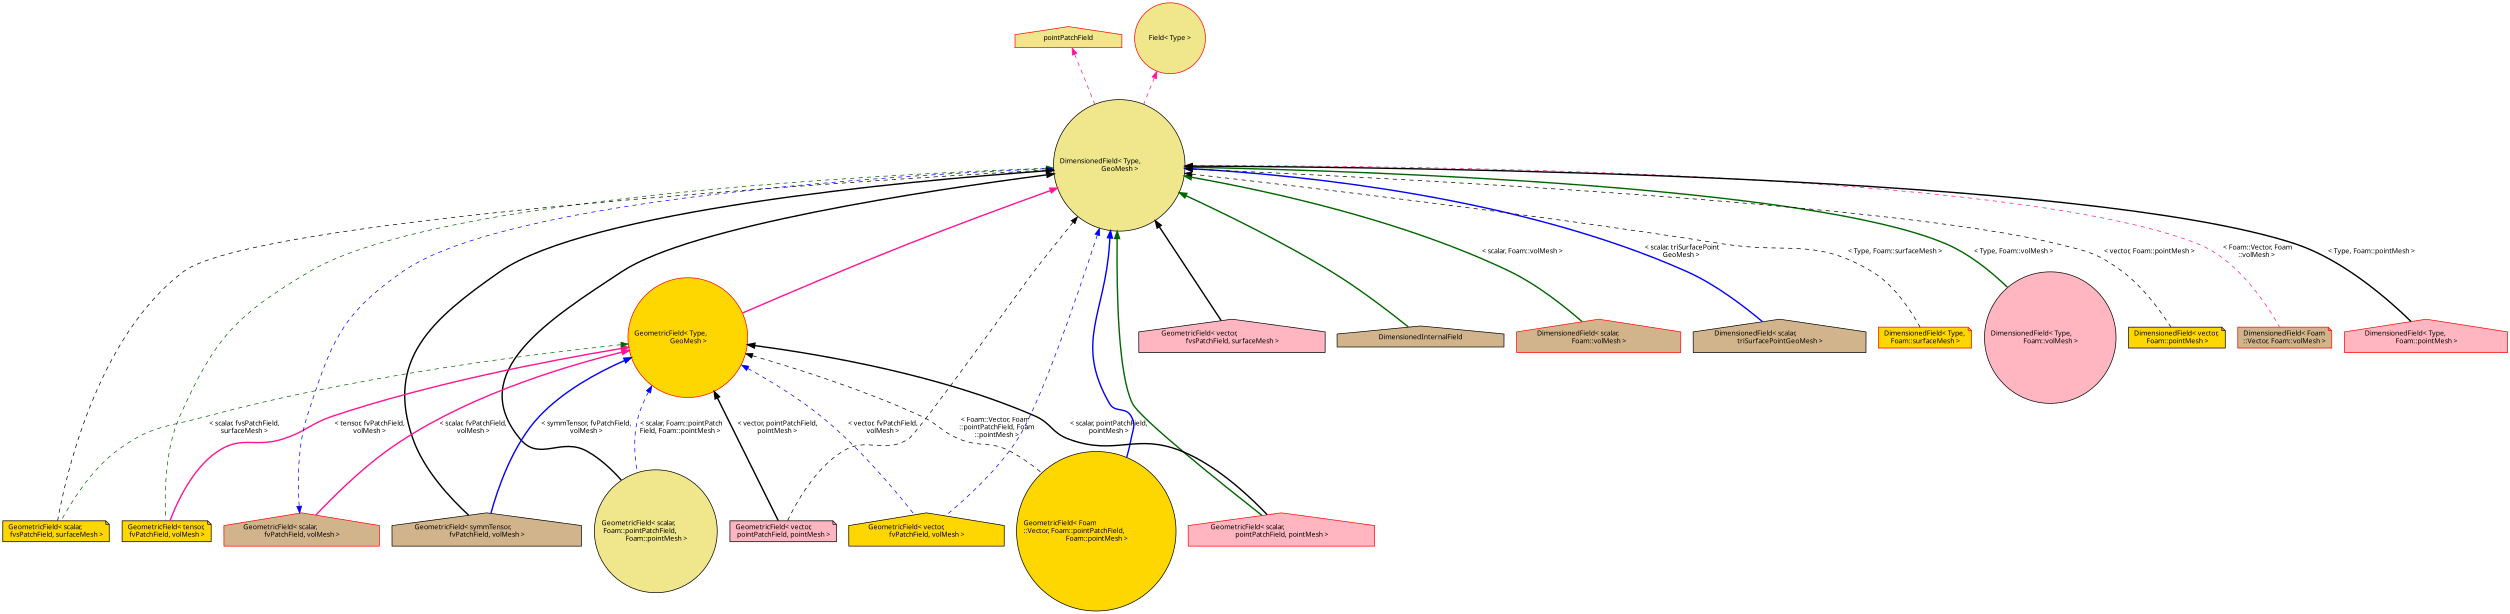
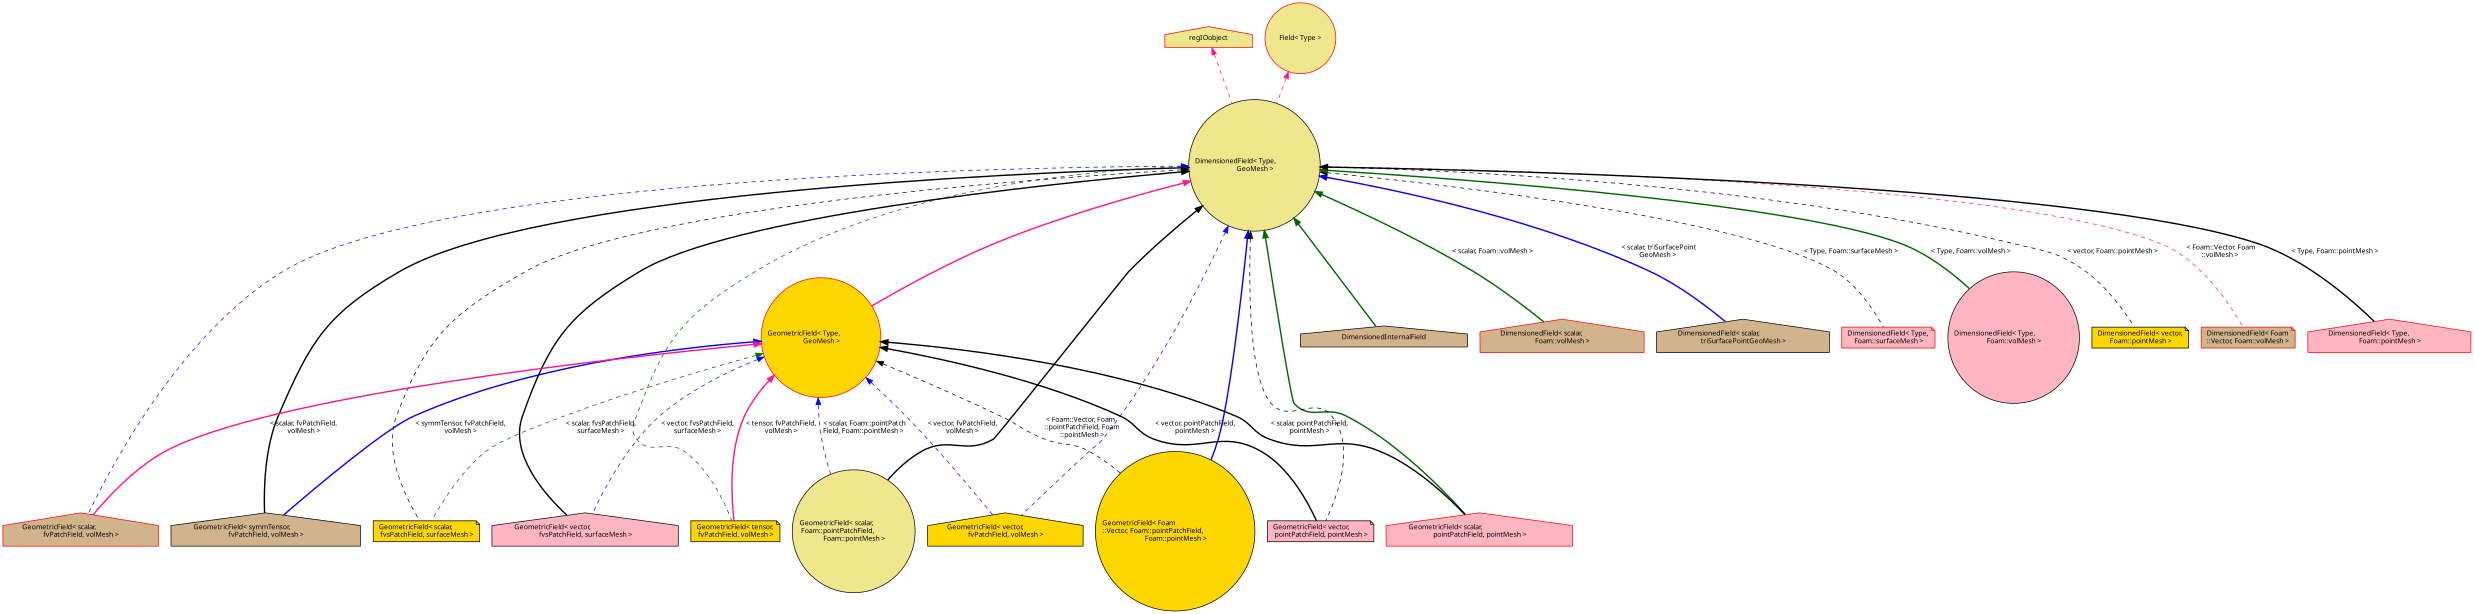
(1068, 38) -> (1209, 38)
(590, 213) -> (570, 200)
(1925, 338) -> (1888, 338)
none -> (658, 418)
